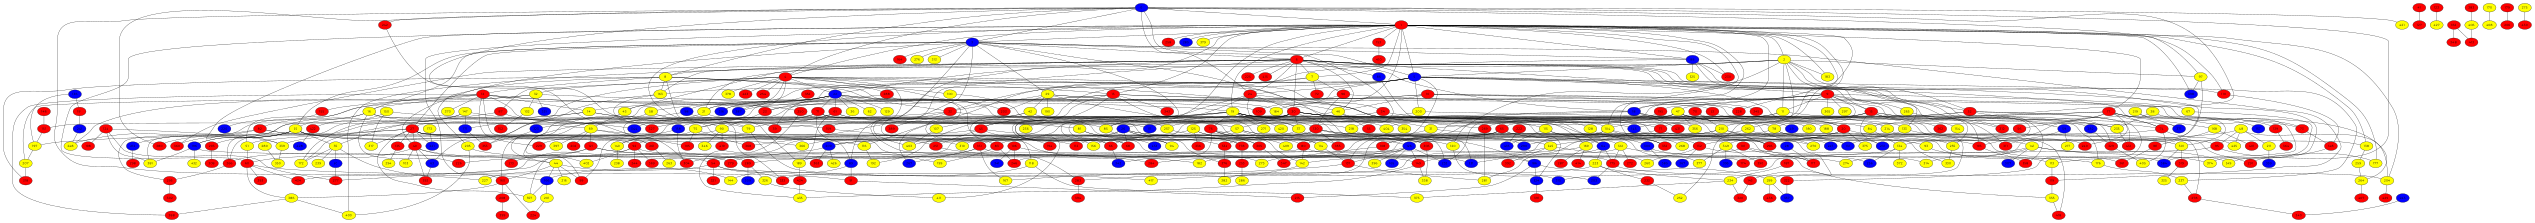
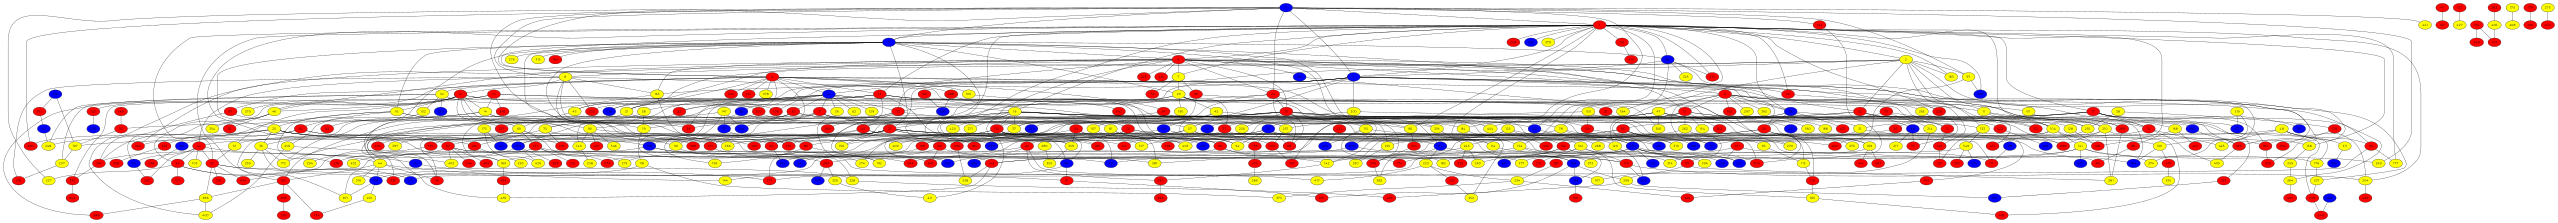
none -> (512, 157)
none -> (852, 181)
